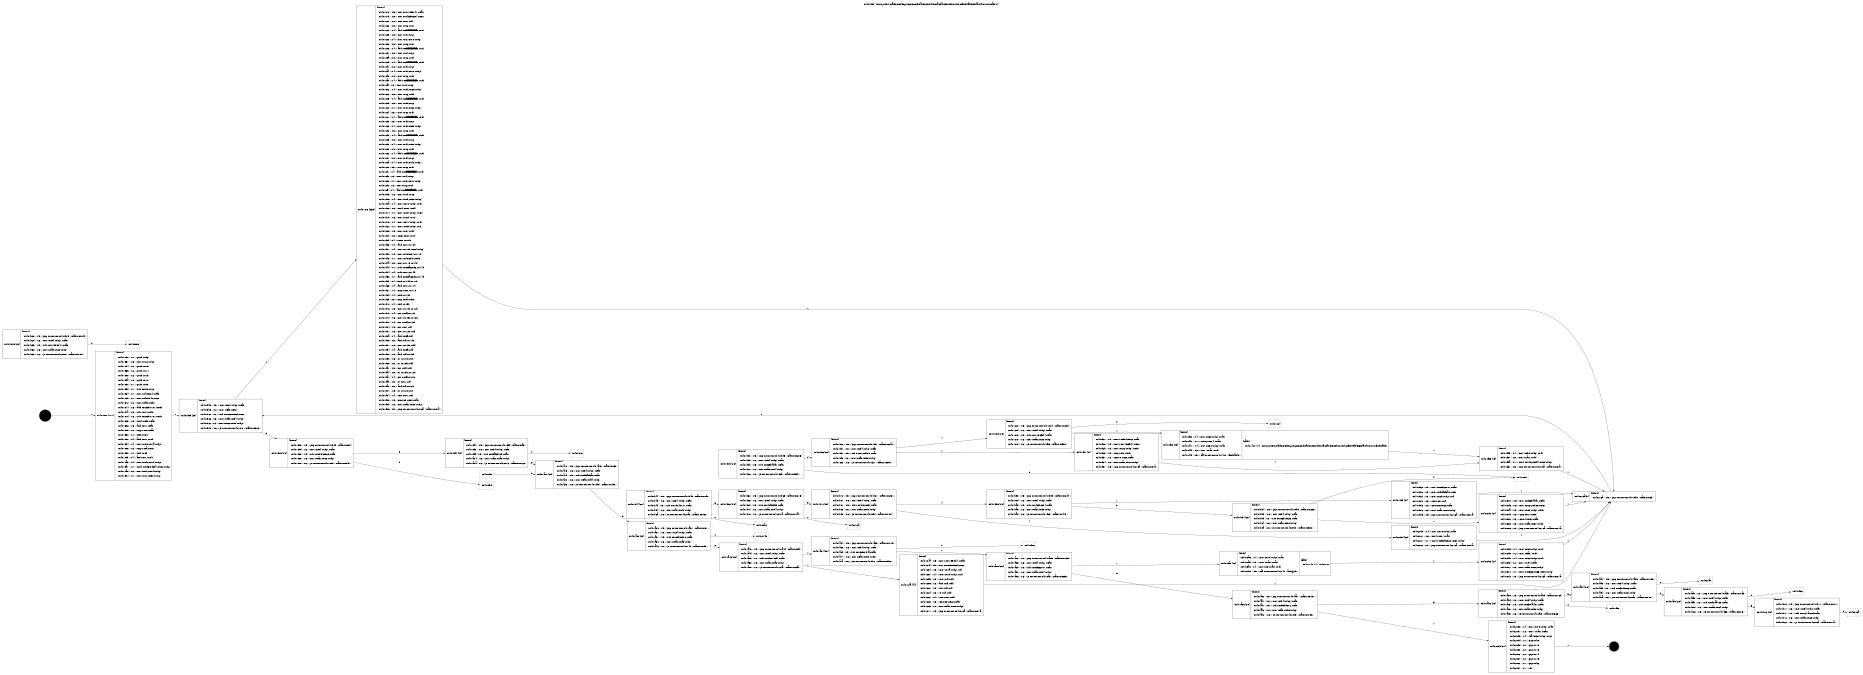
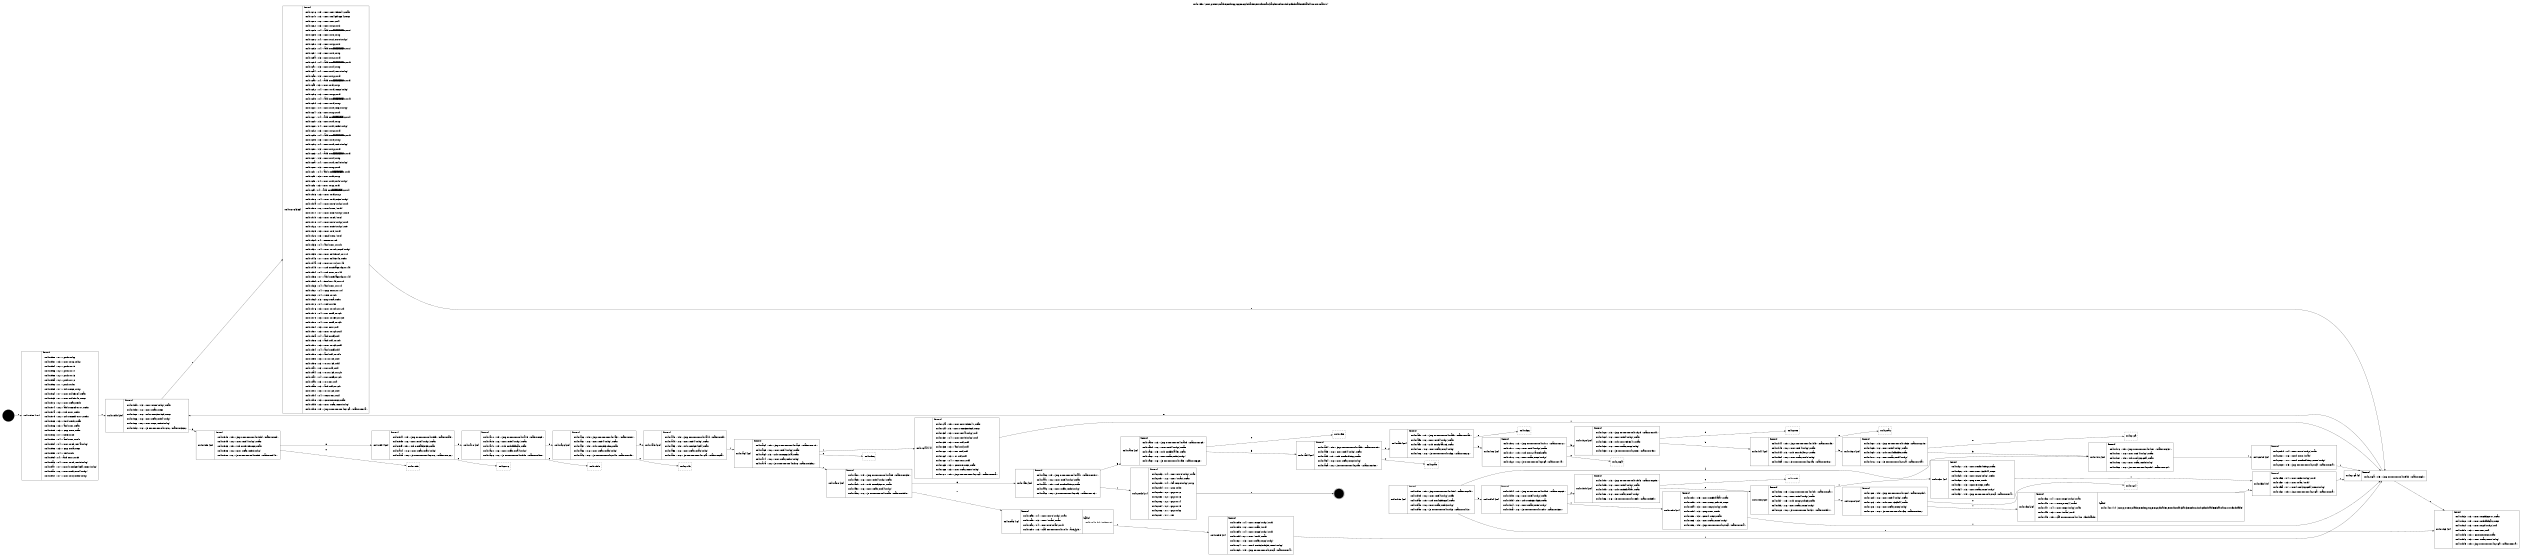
none -> (1570, 446)
none -> (1704, 446)
(514, 474) -> (566, 463)
(1411, 480) -> (1570, 494)
(1524, 492) -> (2419, 495)
(941, 504) -> (1777, 470)
(850, 573) -> (866, 450)
